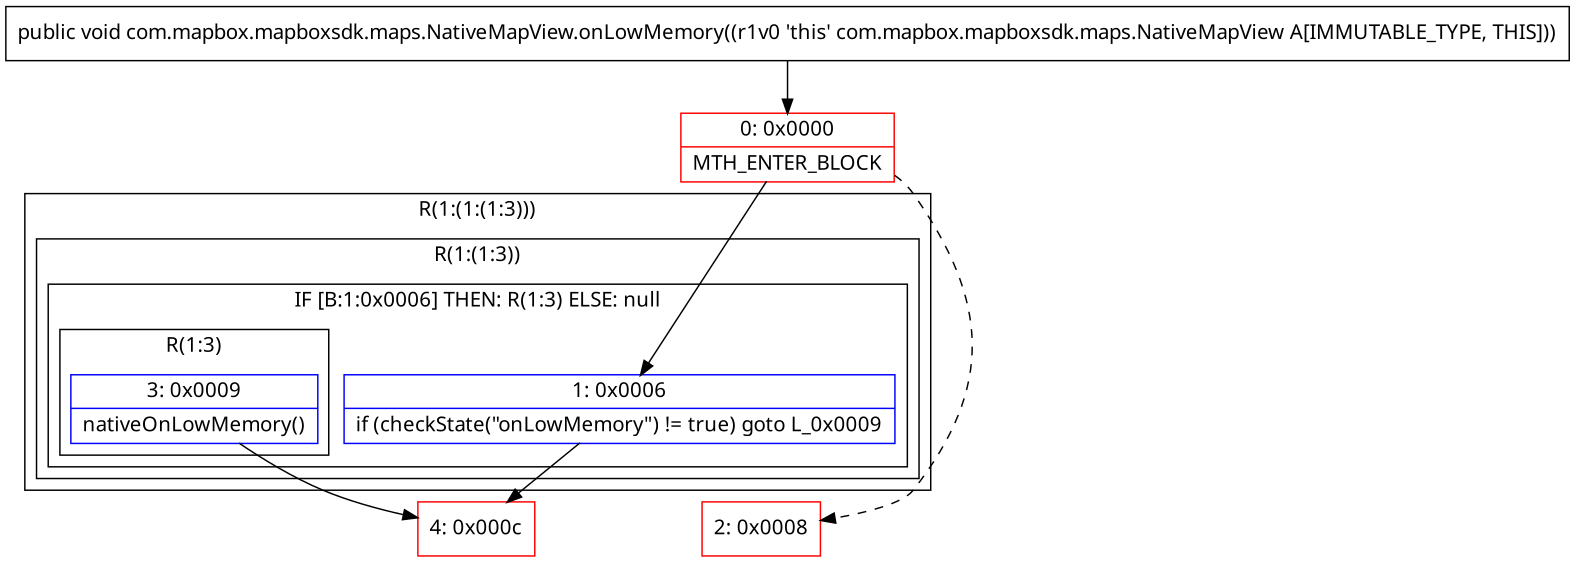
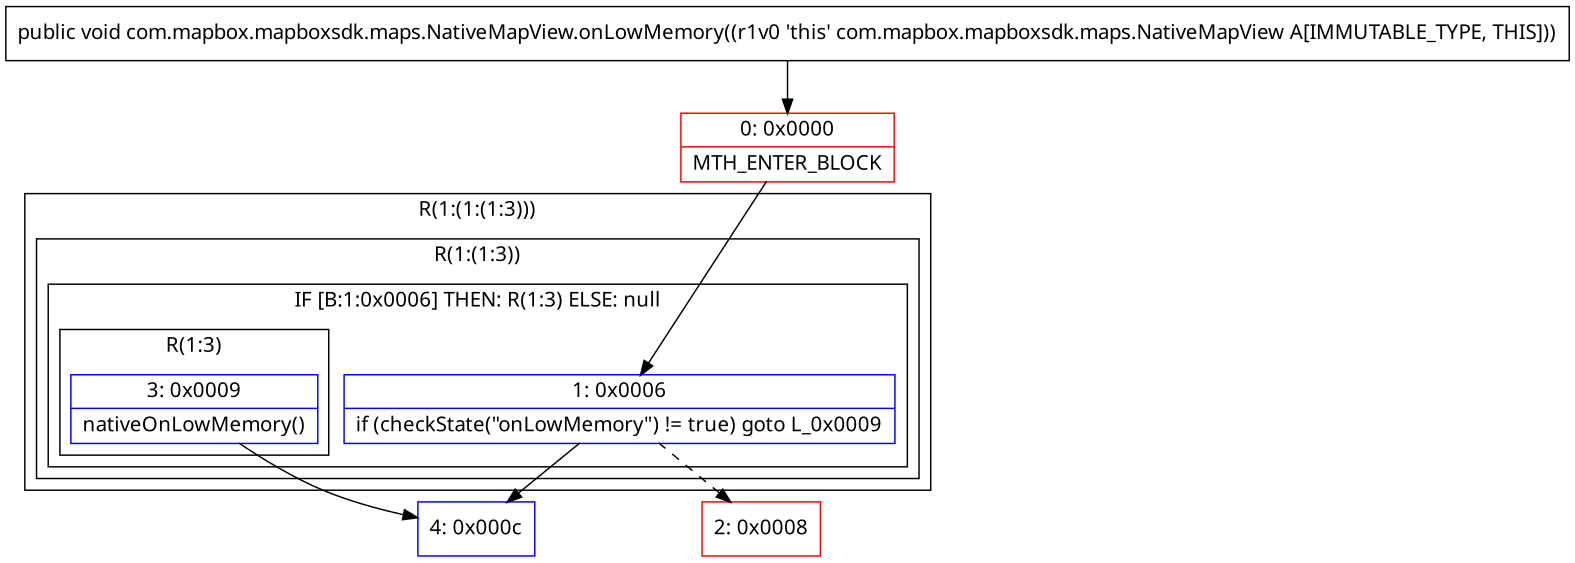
(970, 371) -> (677, 458)
(476, 529) -> (476, 529)
